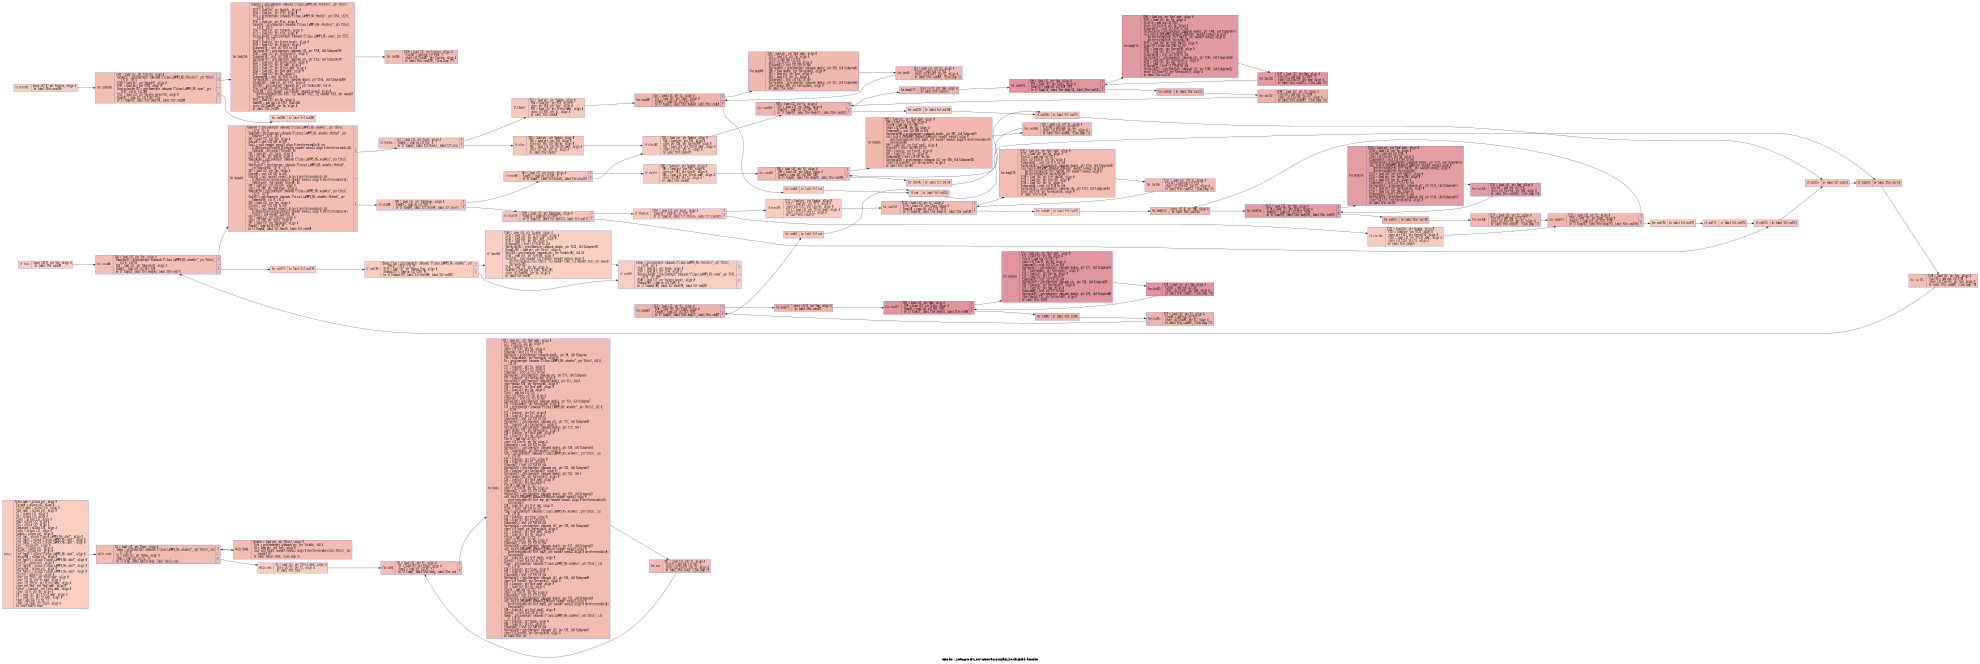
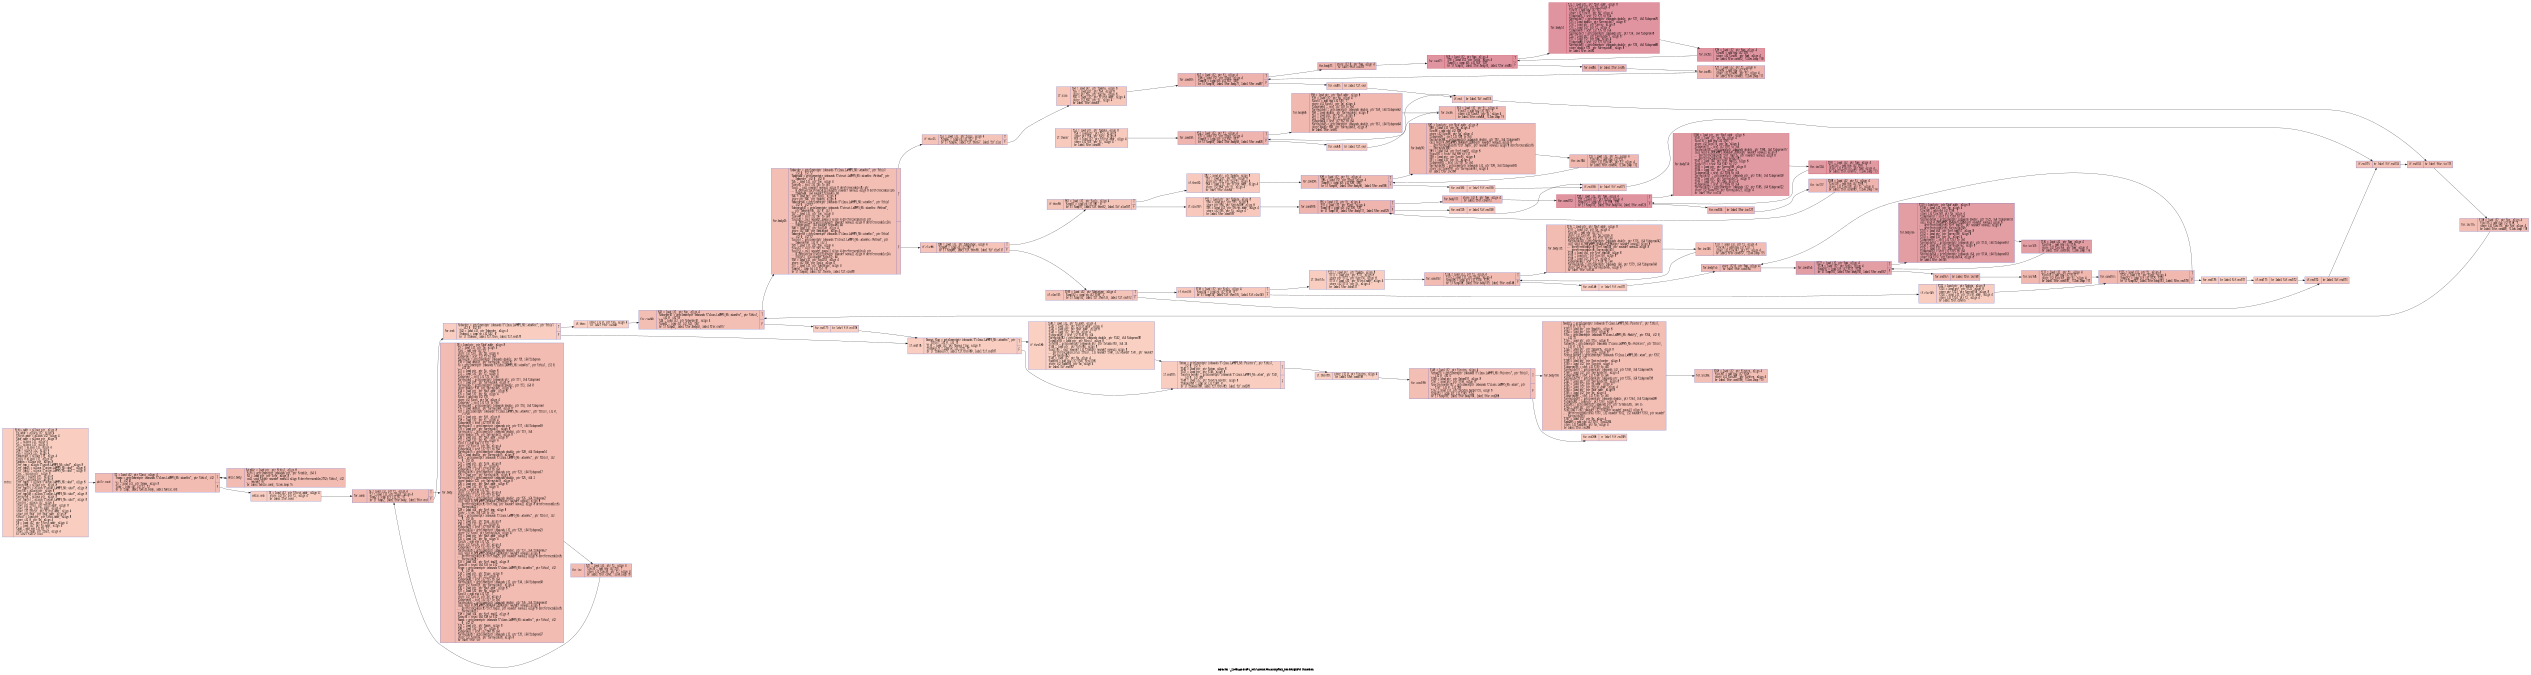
(495, 130) -> none
(612, 146) -> (1151, 89)
none -> (502, 331)
none -> (1305, 369)
